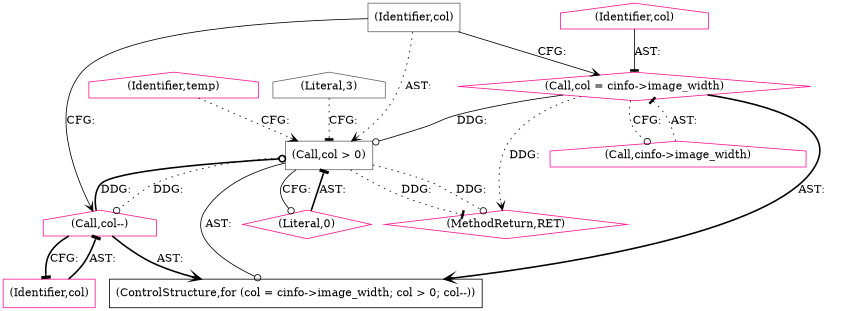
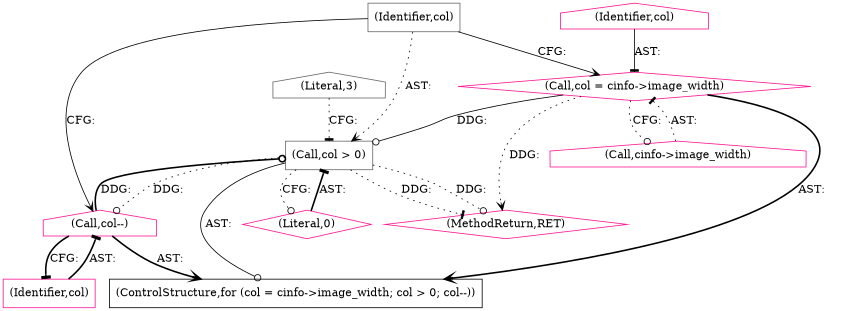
(174, 86) -> none
(281, 187) -> (281, 187)
